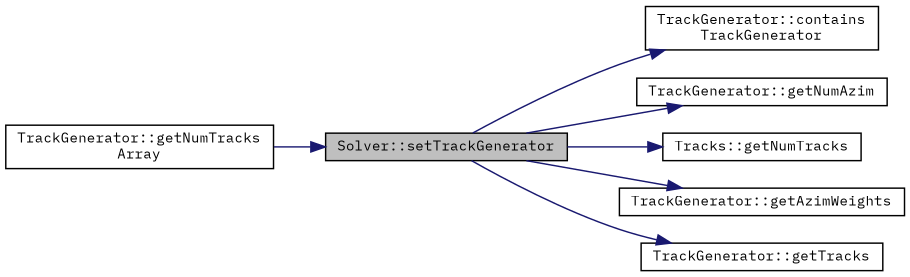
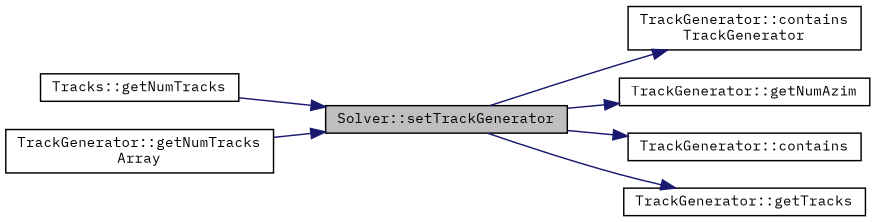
(608, 147) -> (275, 102)
(762, 202) -> (745, 147)
